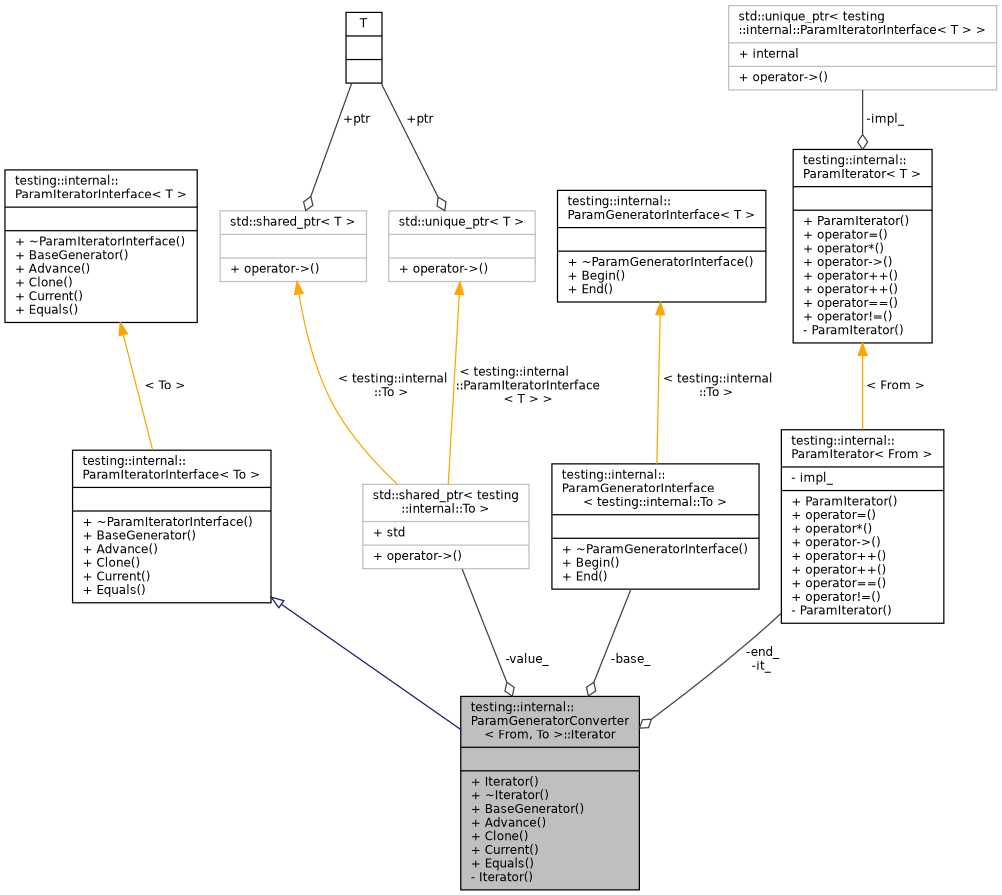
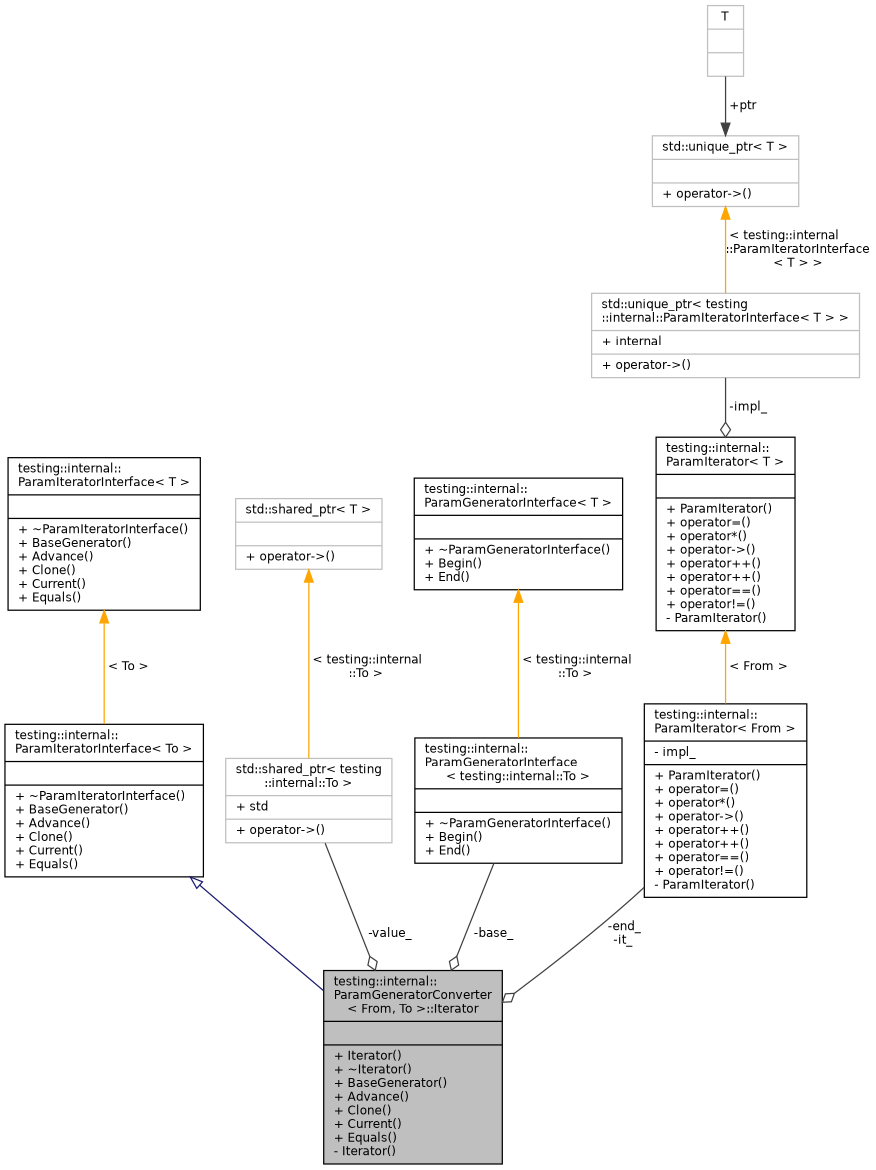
(364, 48) -> (726, 41)
(331, 140) -> none
(410, 140) -> (726, 100)
(454, 389) -> (726, 256)
